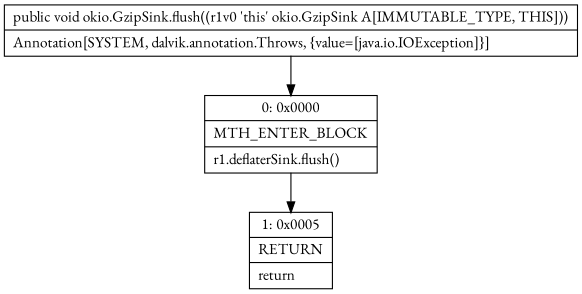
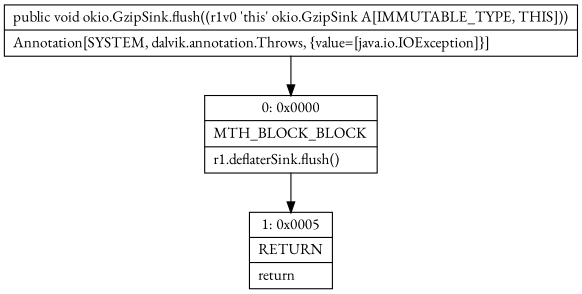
(291, 133) -> (290, 133)
